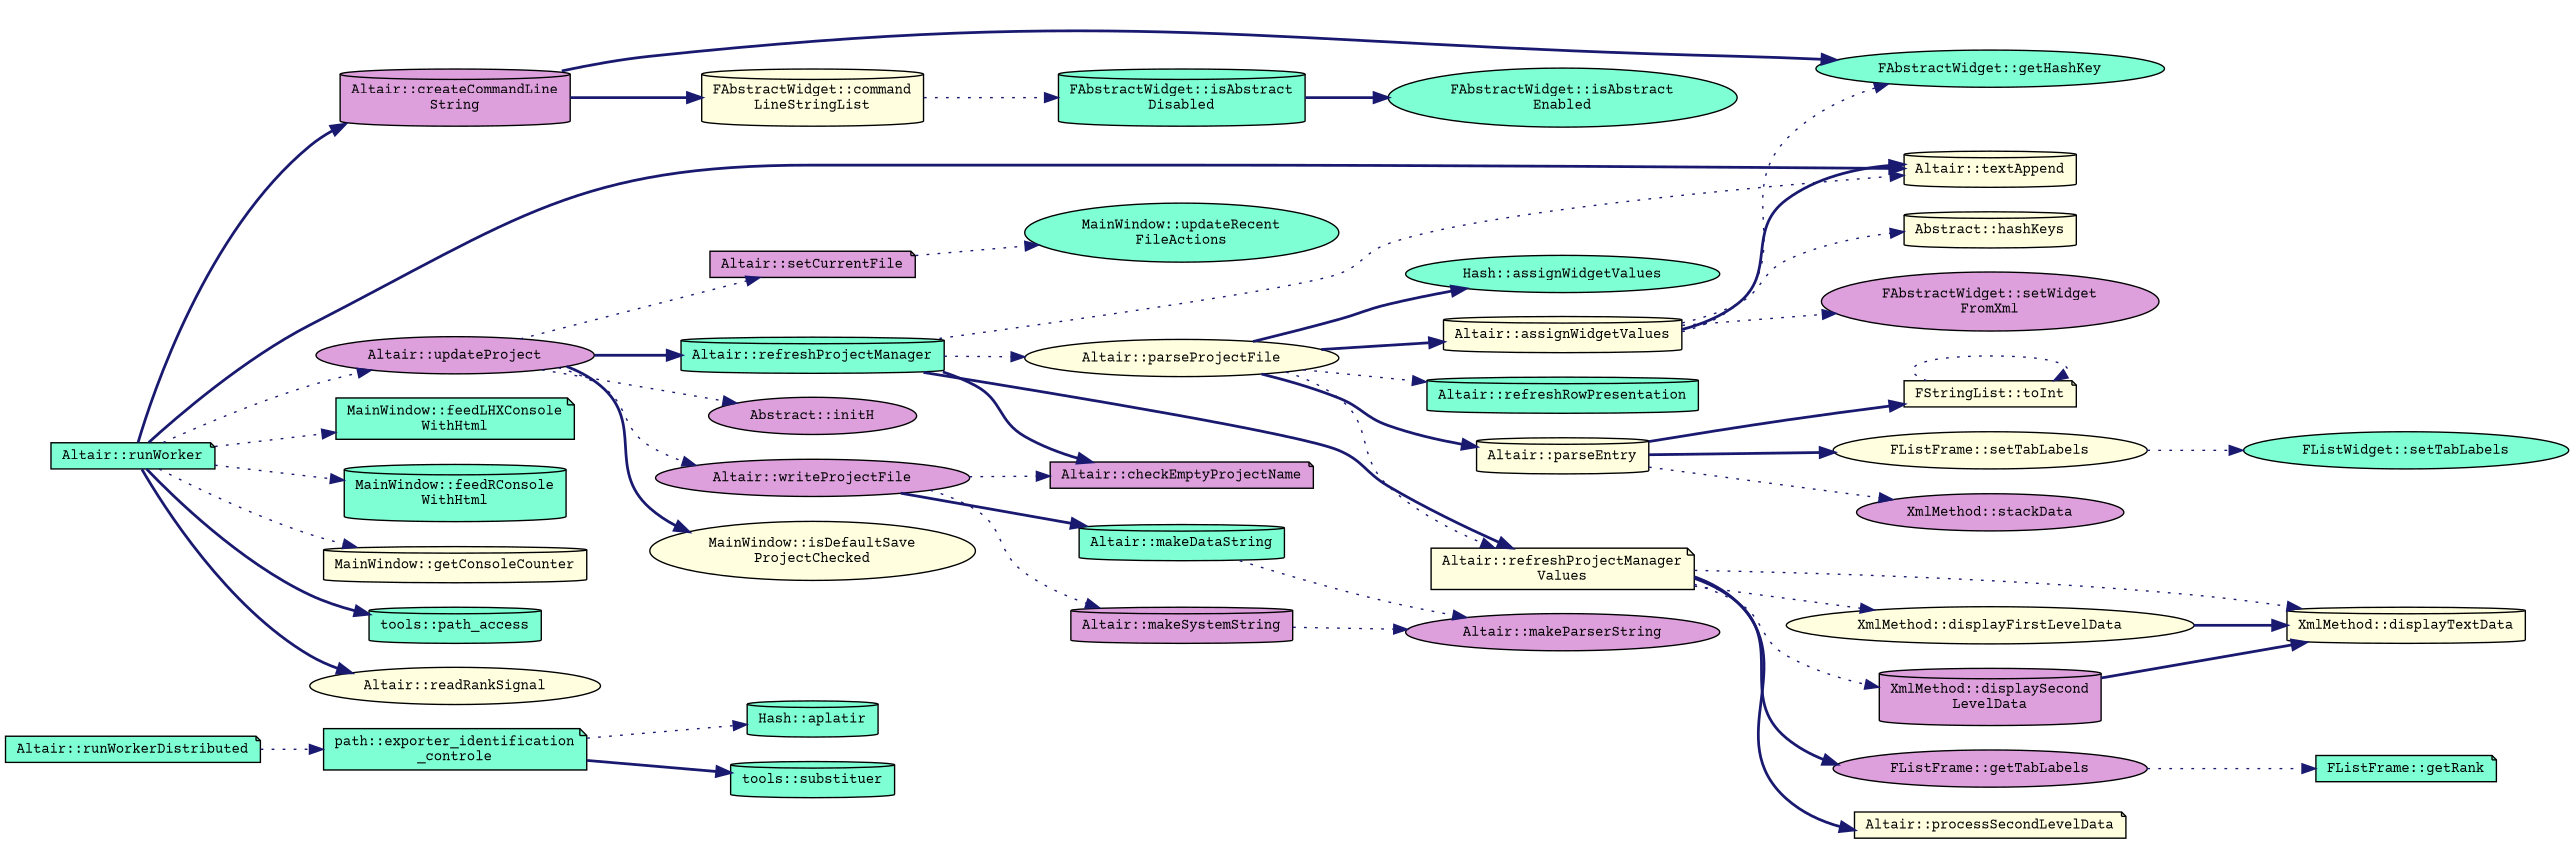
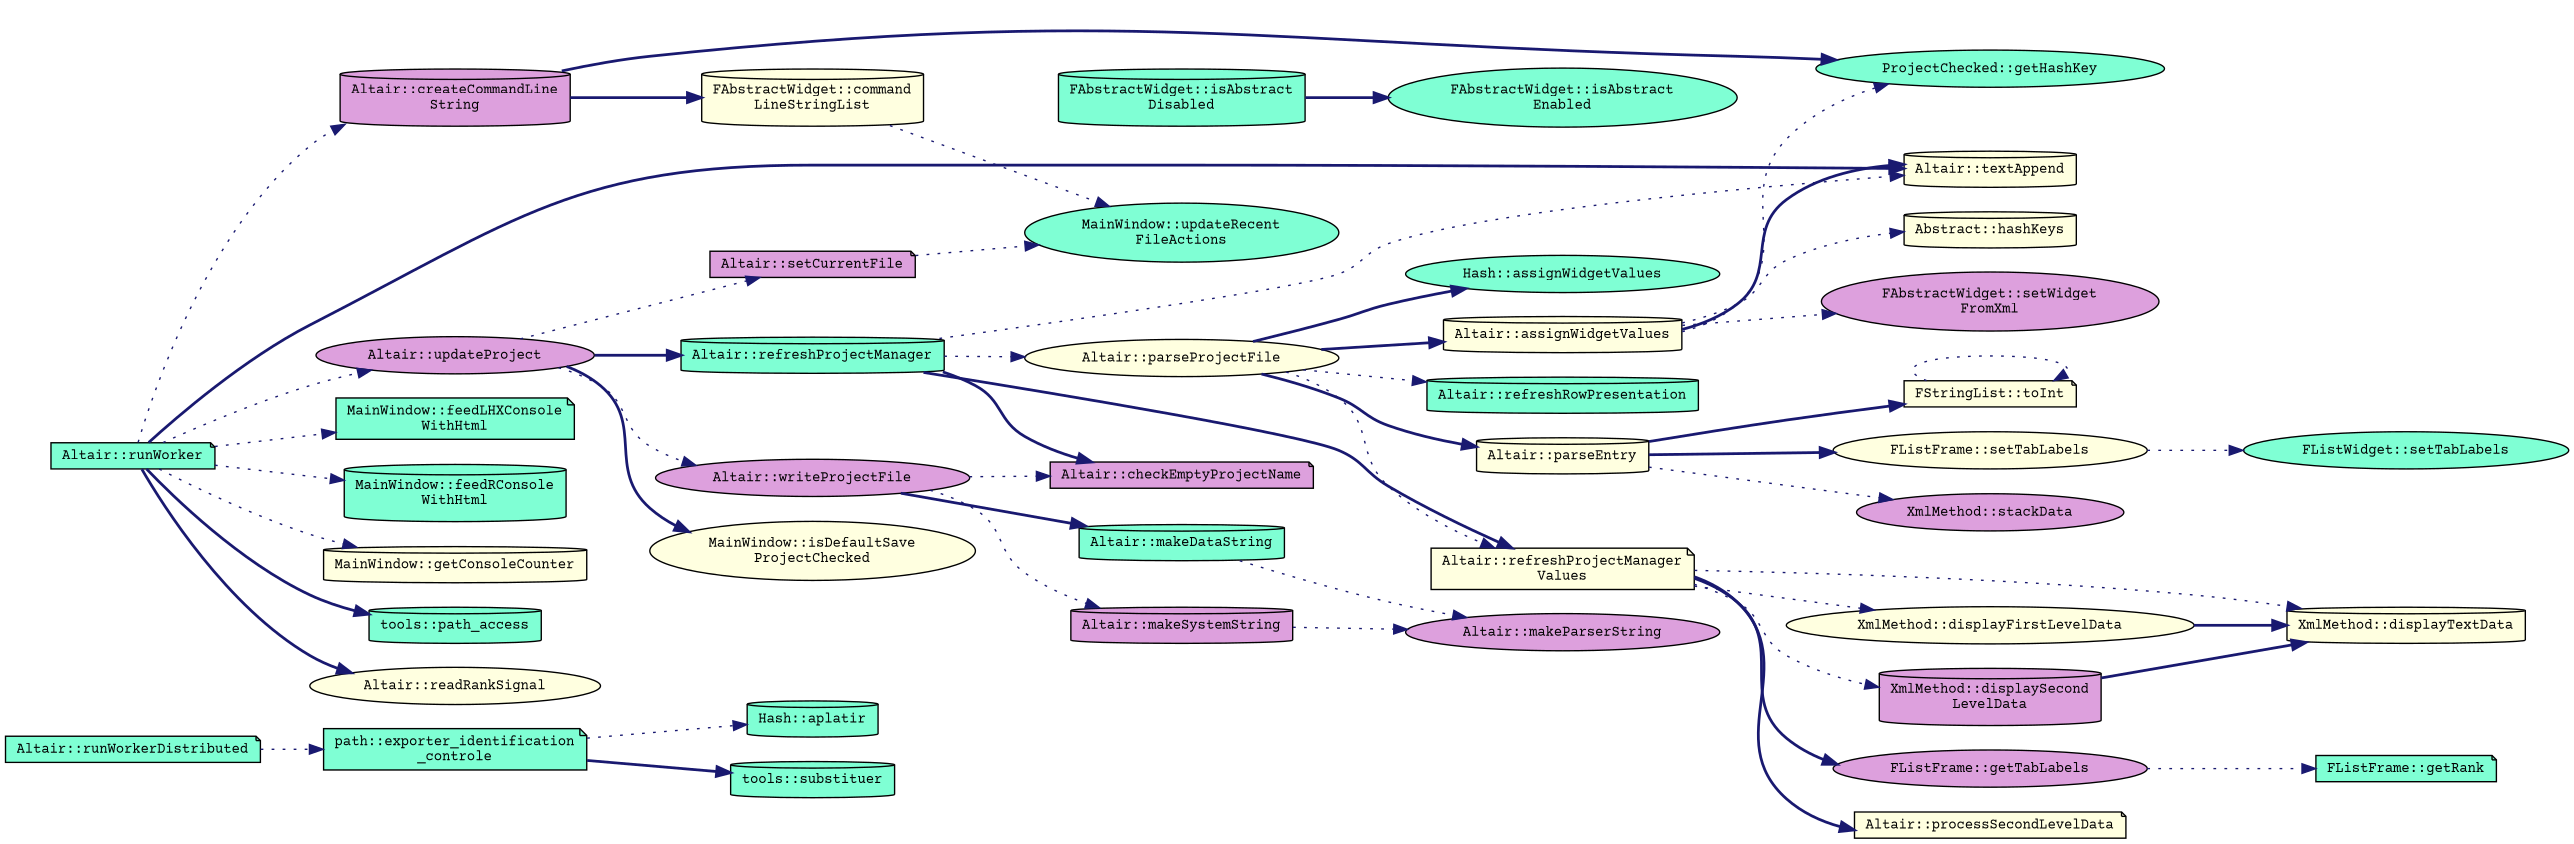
(1990, 69) -> (1990, 69)
(984, 98) -> (973, 156)
(211, 270) -> (211, 270)
(813, 416) -> none
